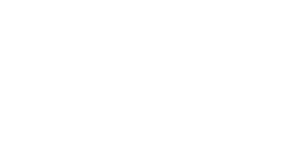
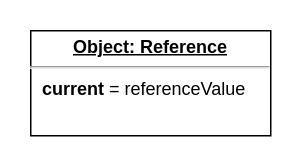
none -> (151, 83)
